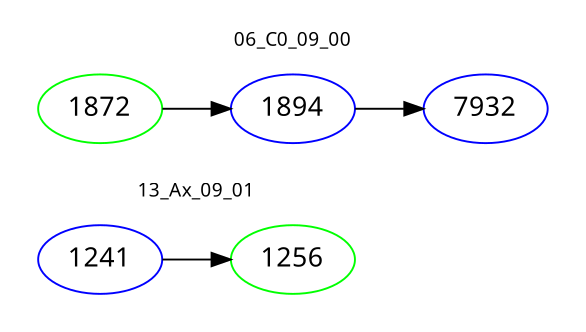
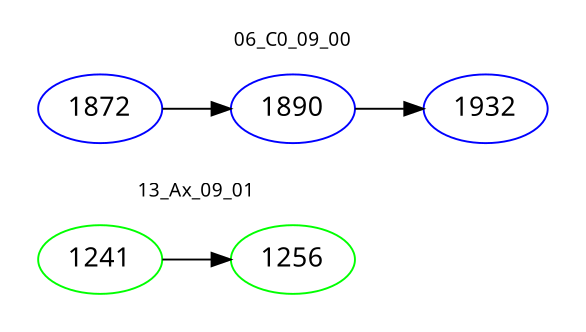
(100, 109) -> (100, 109)
(293, 109) -> (293, 109)
(486, 109) -> (486, 109)
(100, 260) -> (100, 260)
